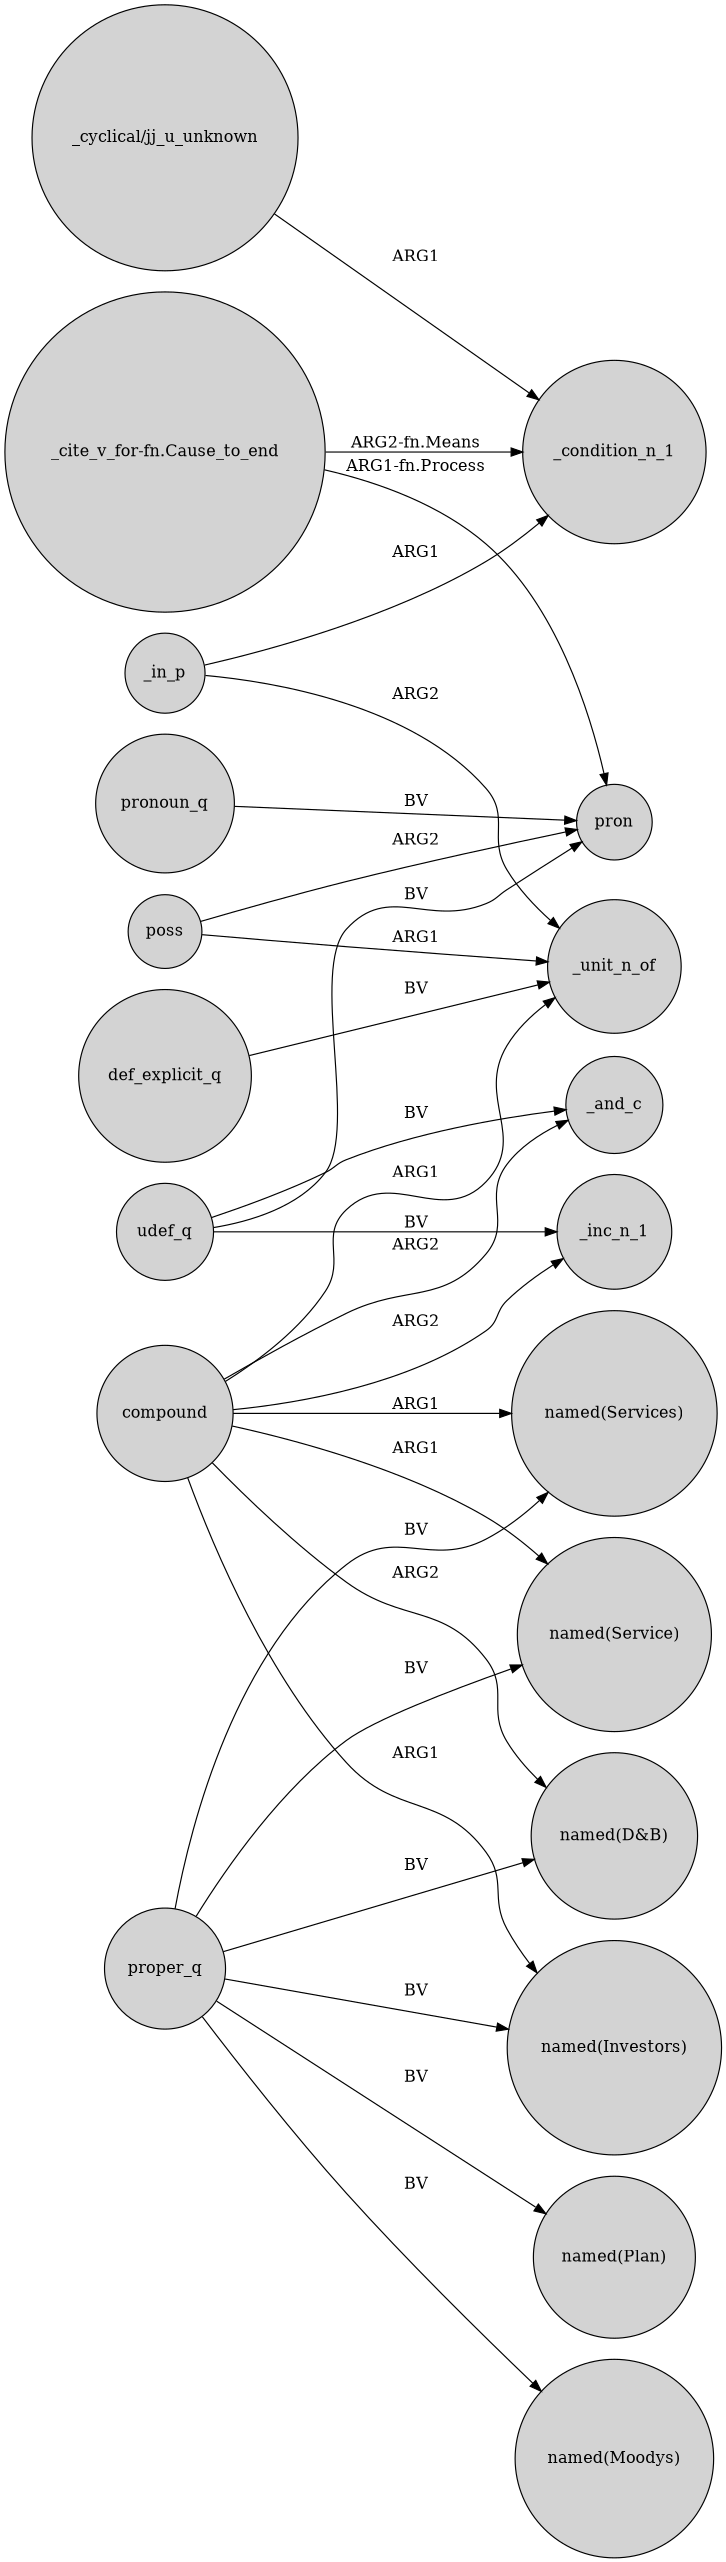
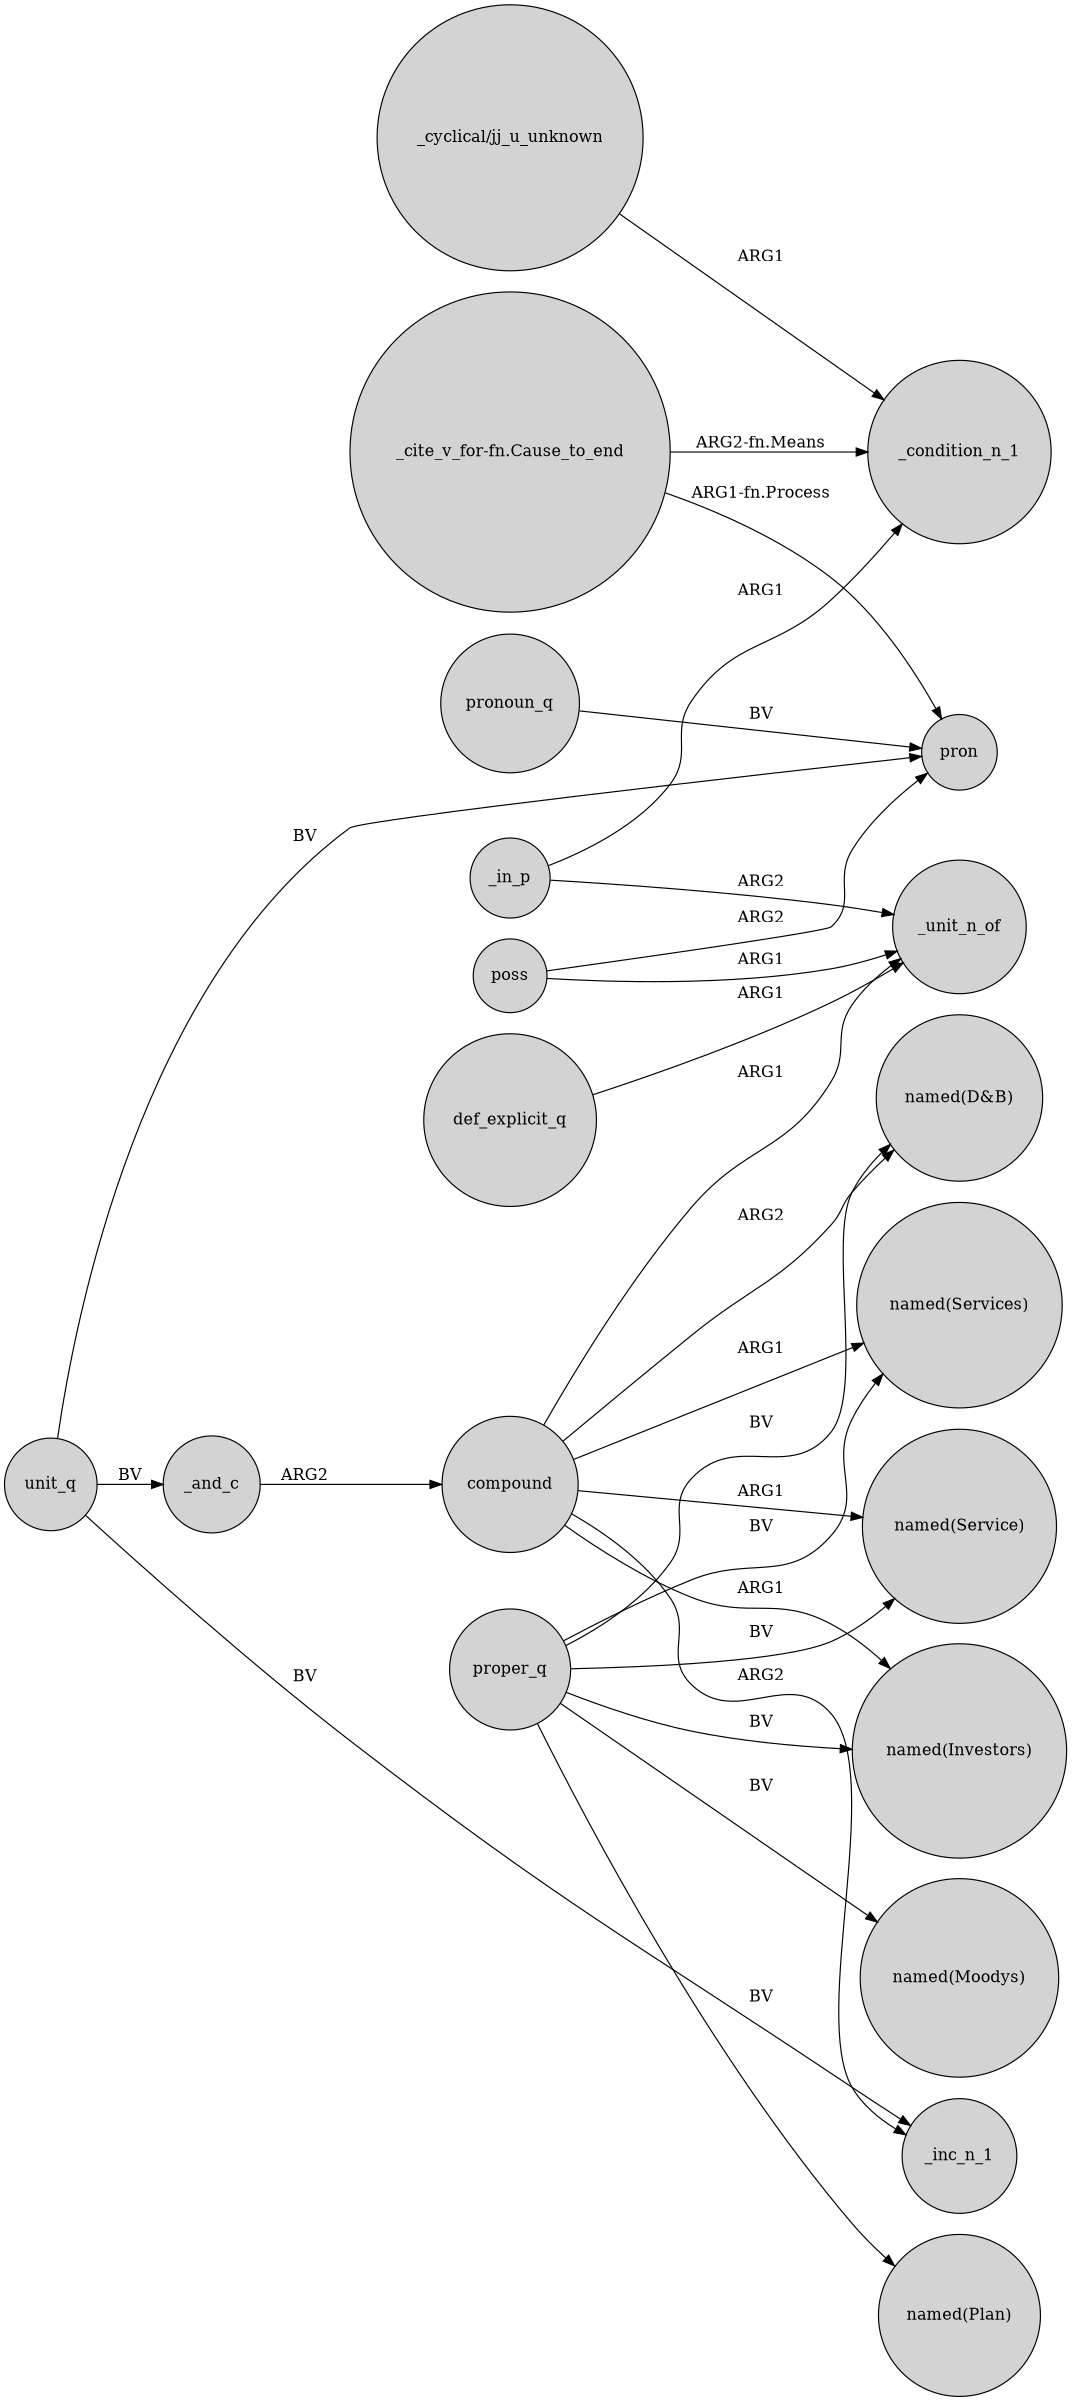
(416, 989) -> (761, 994)
(165, 1232) -> (51, 1484)
(430, 1290) -> (345, 1484)
